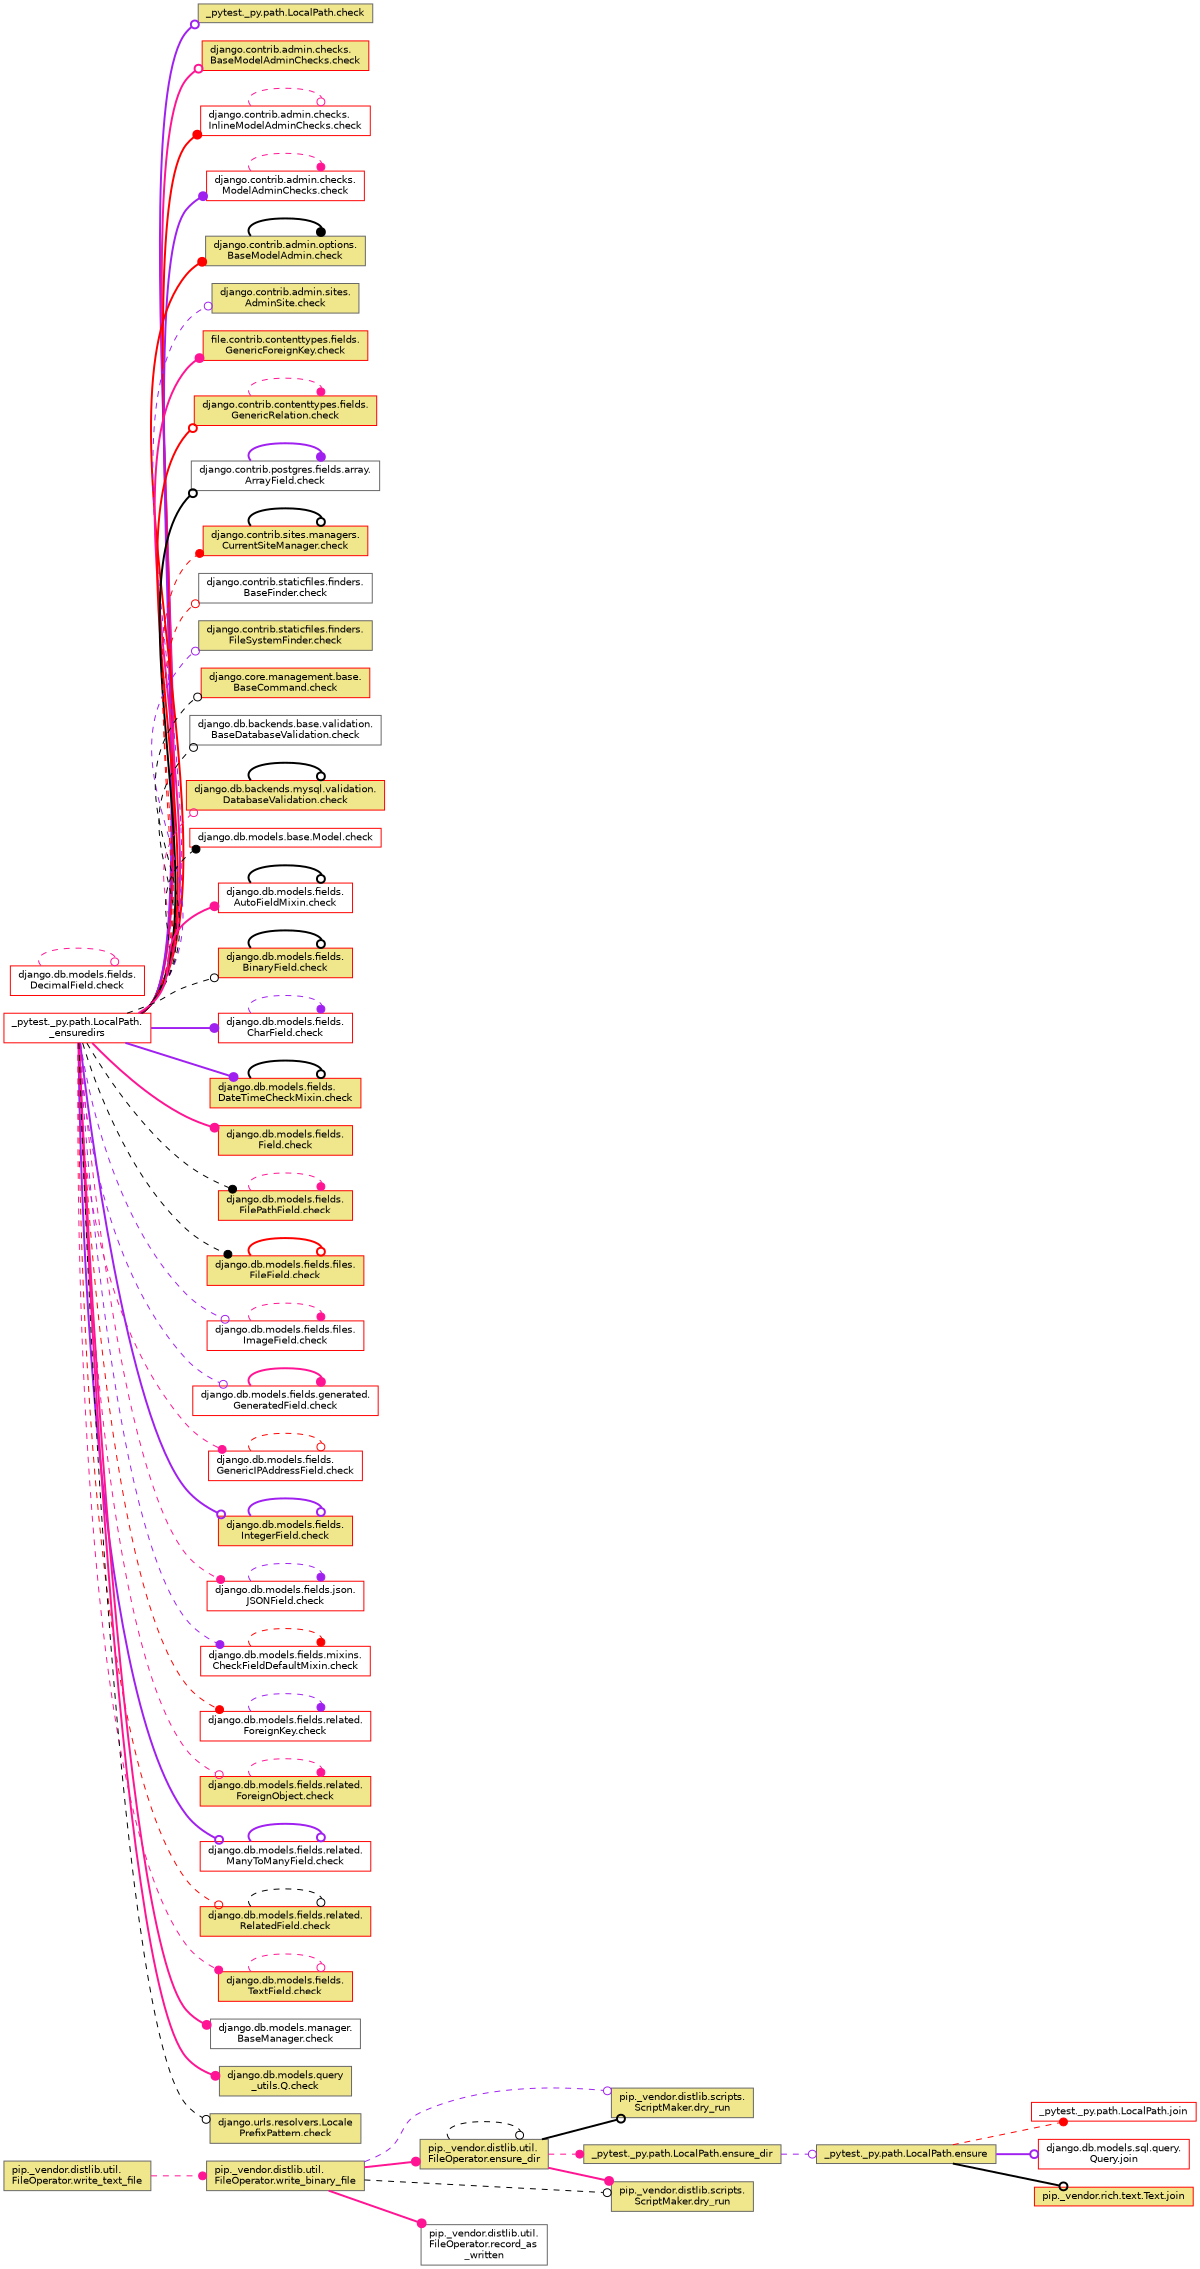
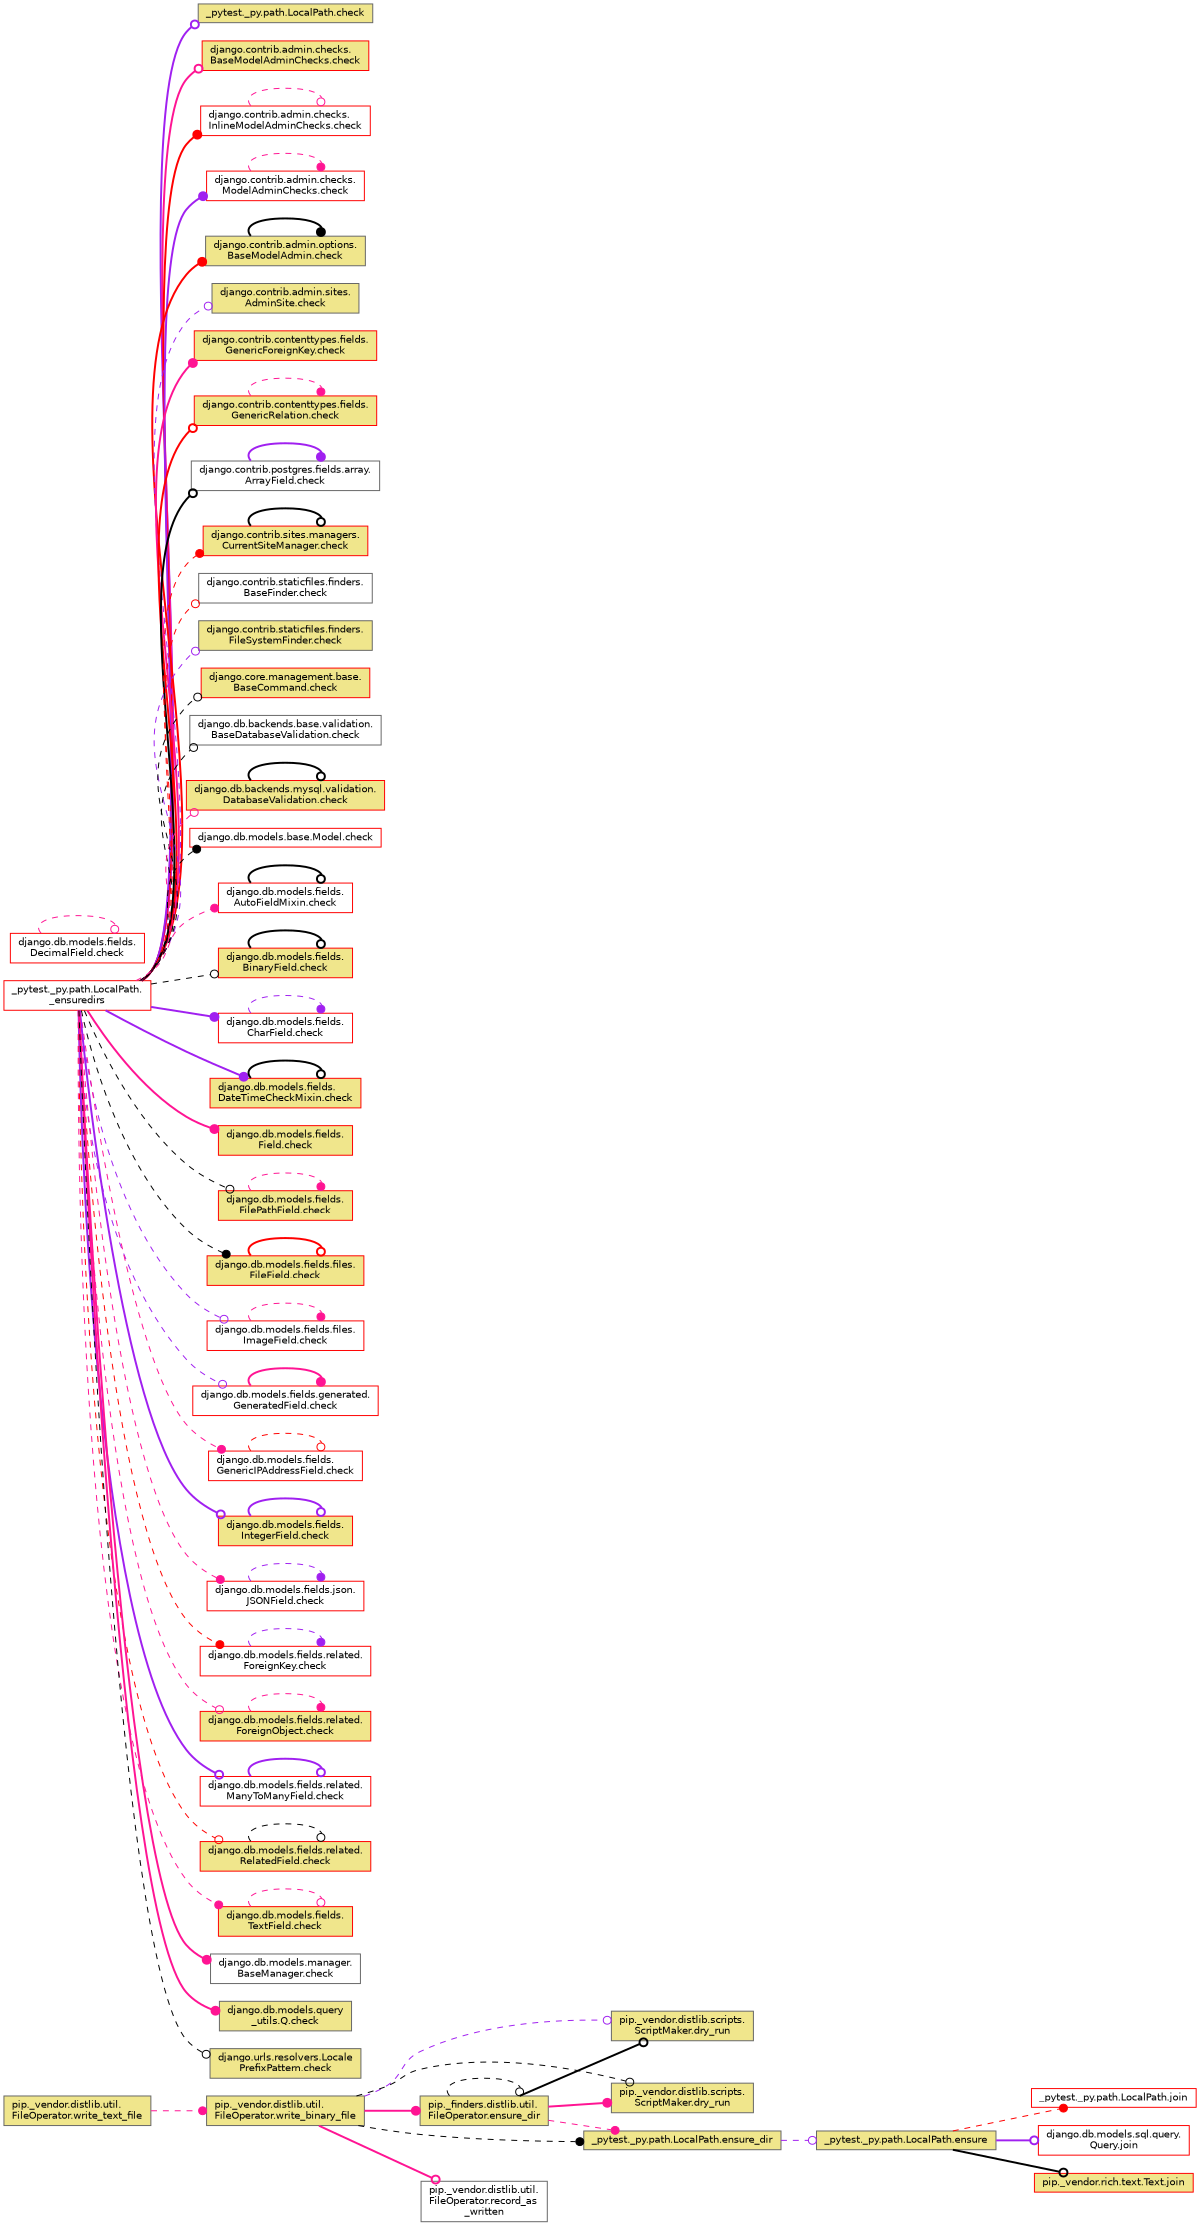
(285, 346) -> (285, 346)
(169, 956) -> (183, 925)
(147, 1127) -> (140, 1112)
(285, 1661) -> none
none -> (467, 2138)
(484, 2154) -> (484, 2111)
(373, 2206) -> (375, 2152)
